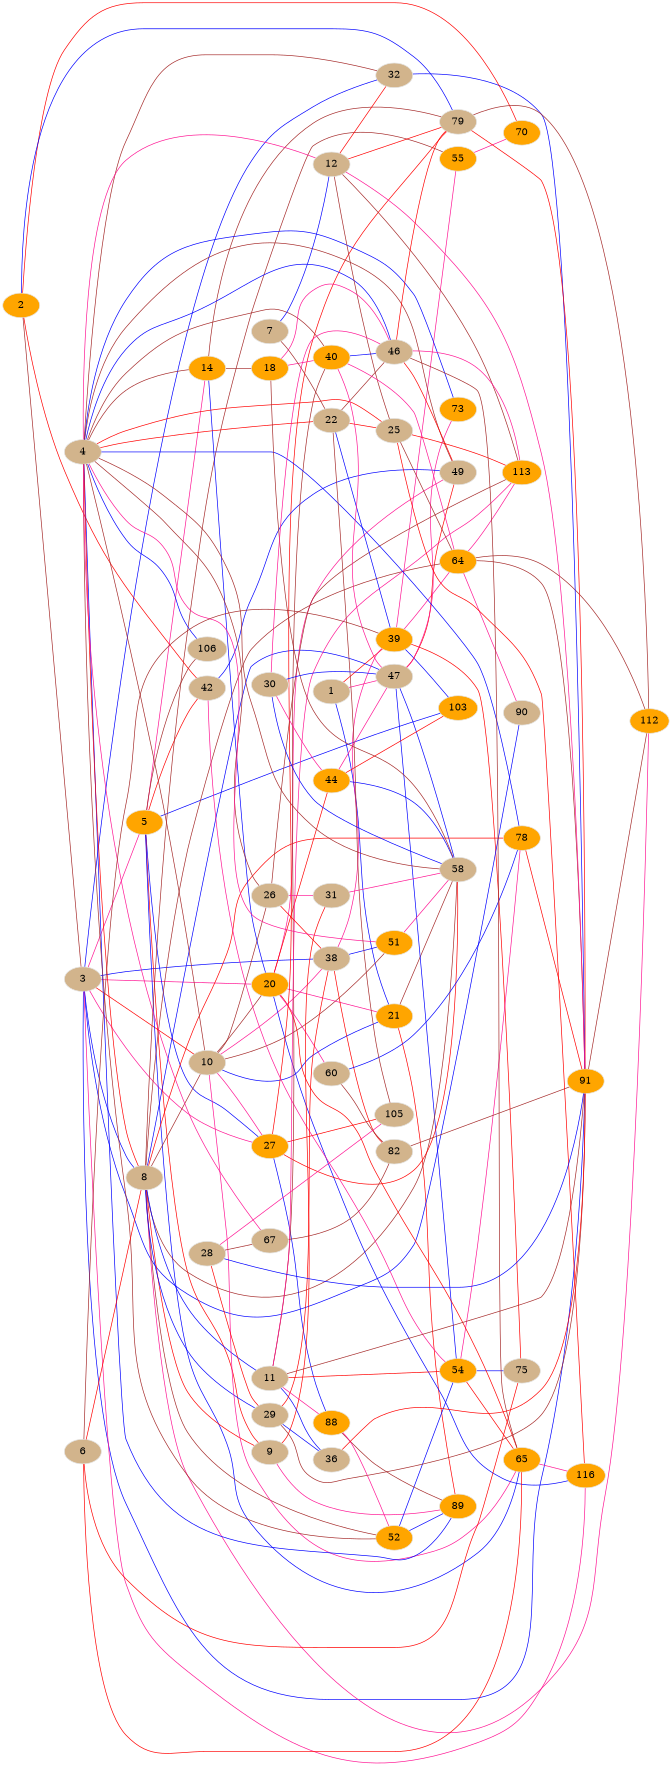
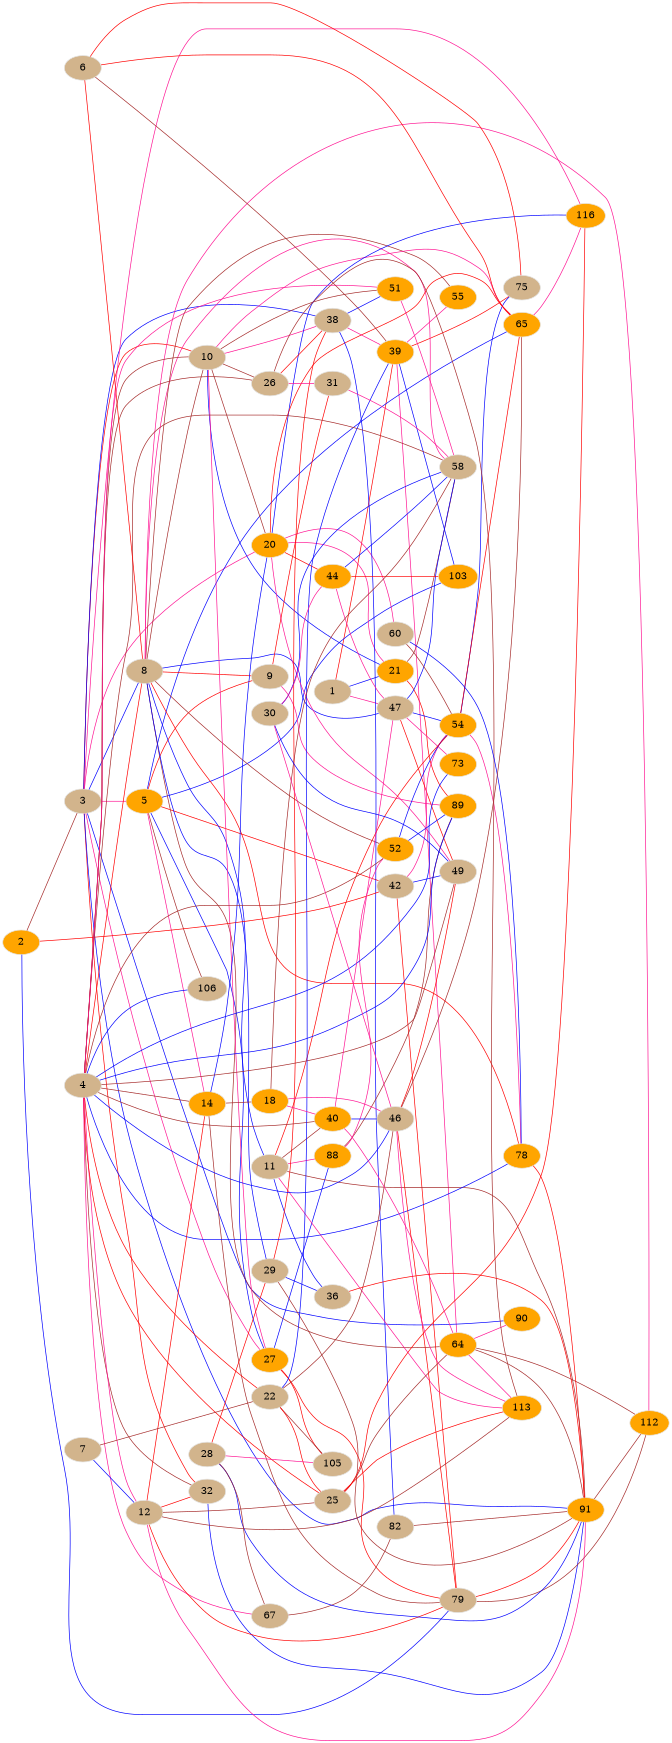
(522, 133) -> none
(154, 482) -> (115, 1154)
(331, 672) -> (349, 808)
(522, 713) -> (522, 1319)
(352, 1059) -> (376, 922)
(443, 1099) -> none
(361, 1114) -> (431, 678)
(387, 1226) -> (234, 287)
none -> (427, 1243)
none -> (176, 1308)
